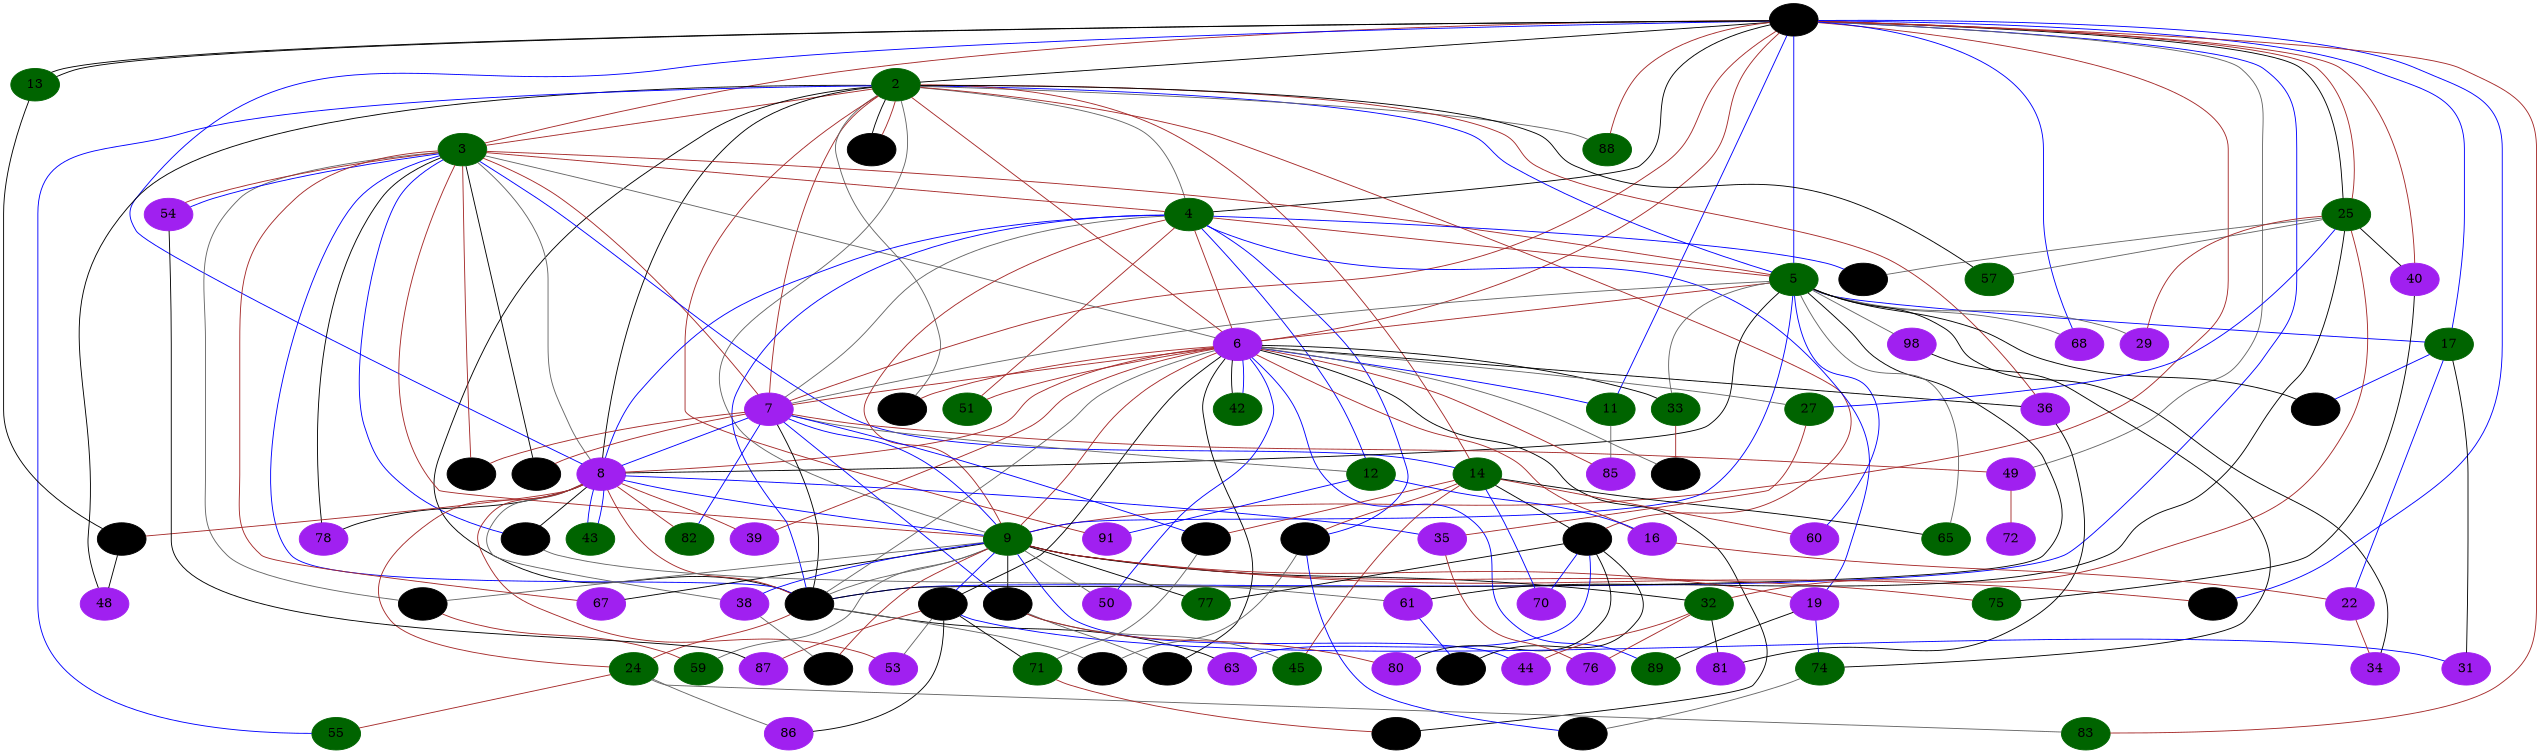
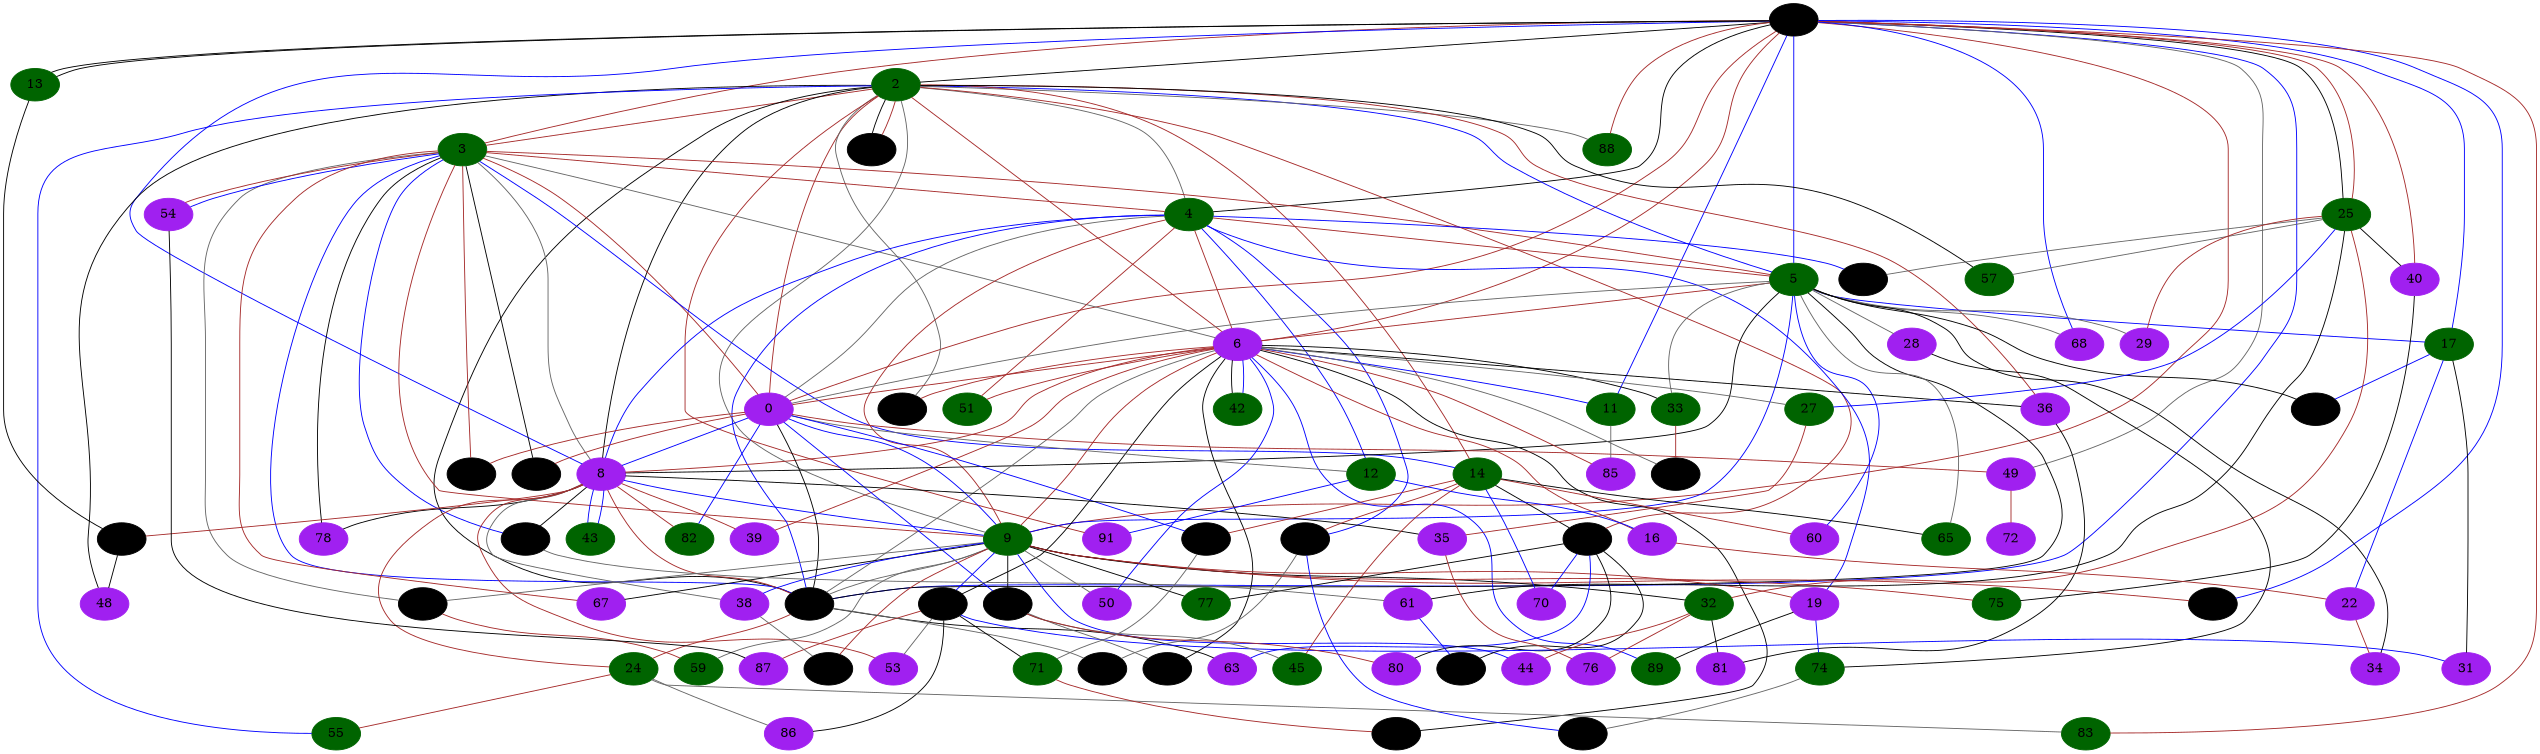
(1912, 344) -> (1912, 344)
(769, 409) -> (769, 409)
(1023, 497) -> (1023, 497)
